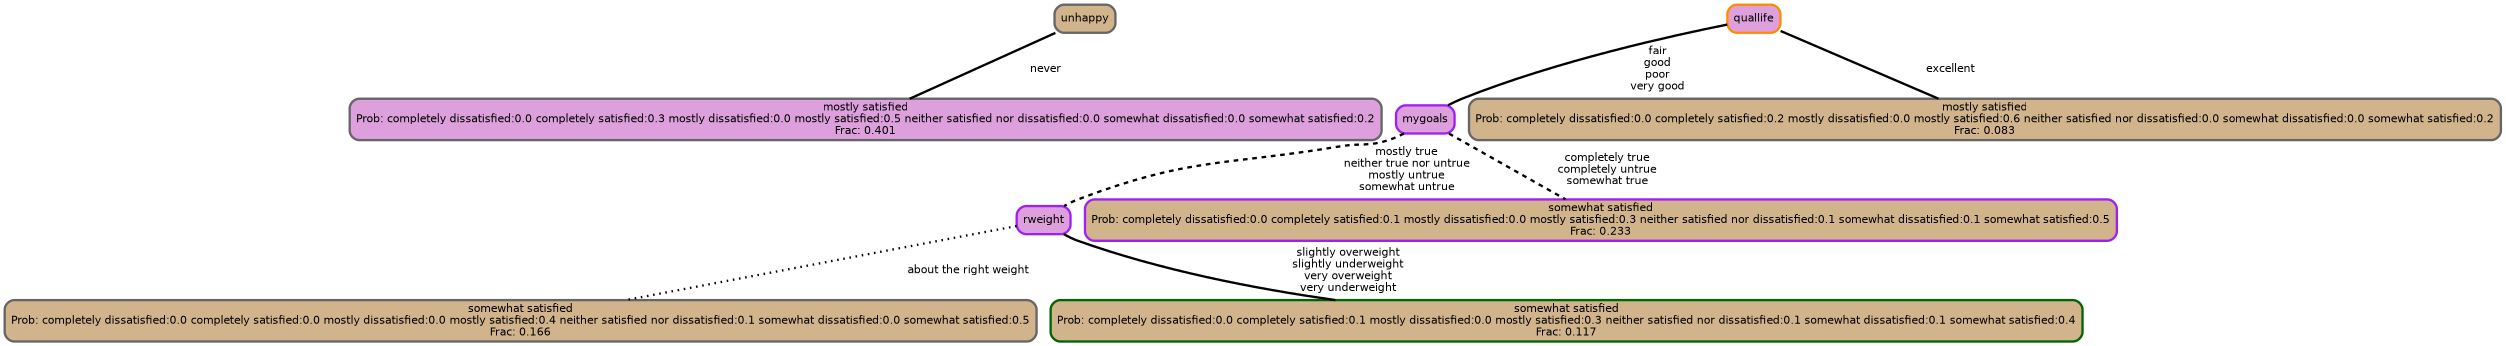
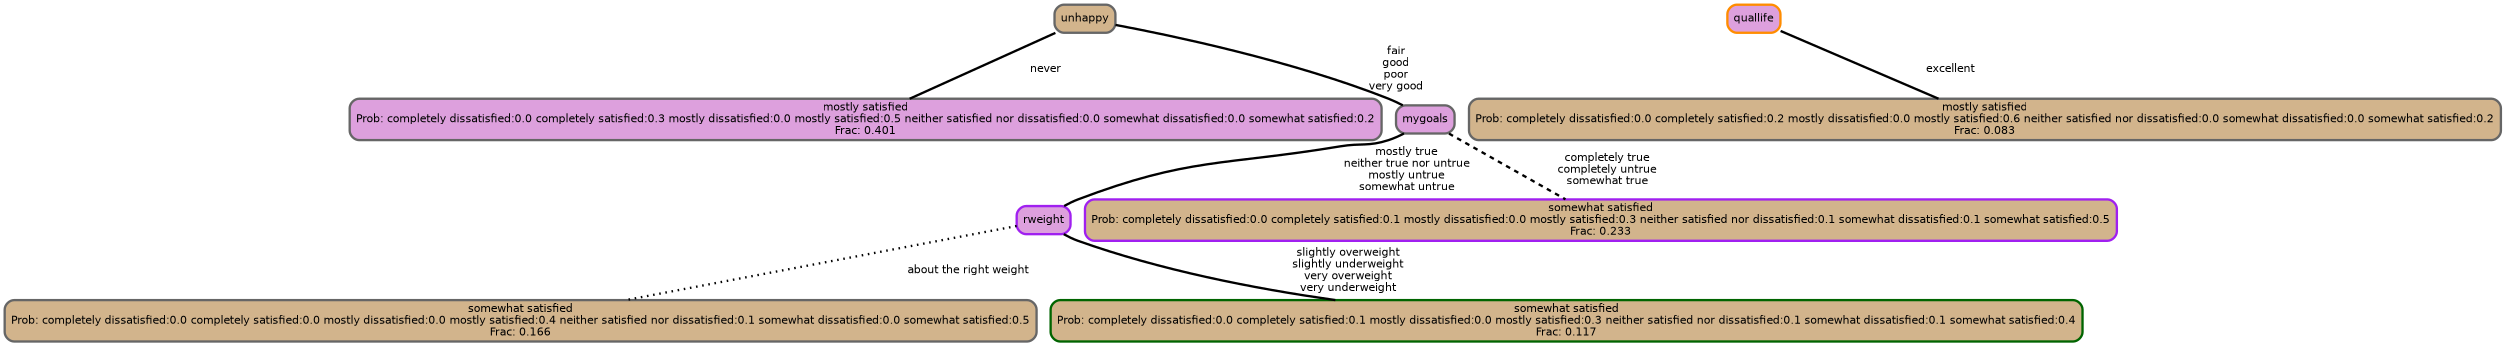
(1586, 58) -> (1261, 58)
(1425, 119) -> (1425, 119)
(1232, 161) -> (1232, 161)
